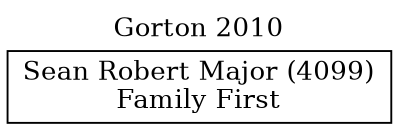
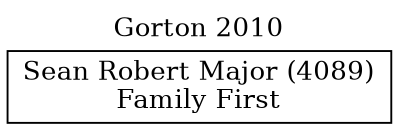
(199, 87) -> (199, 87)
